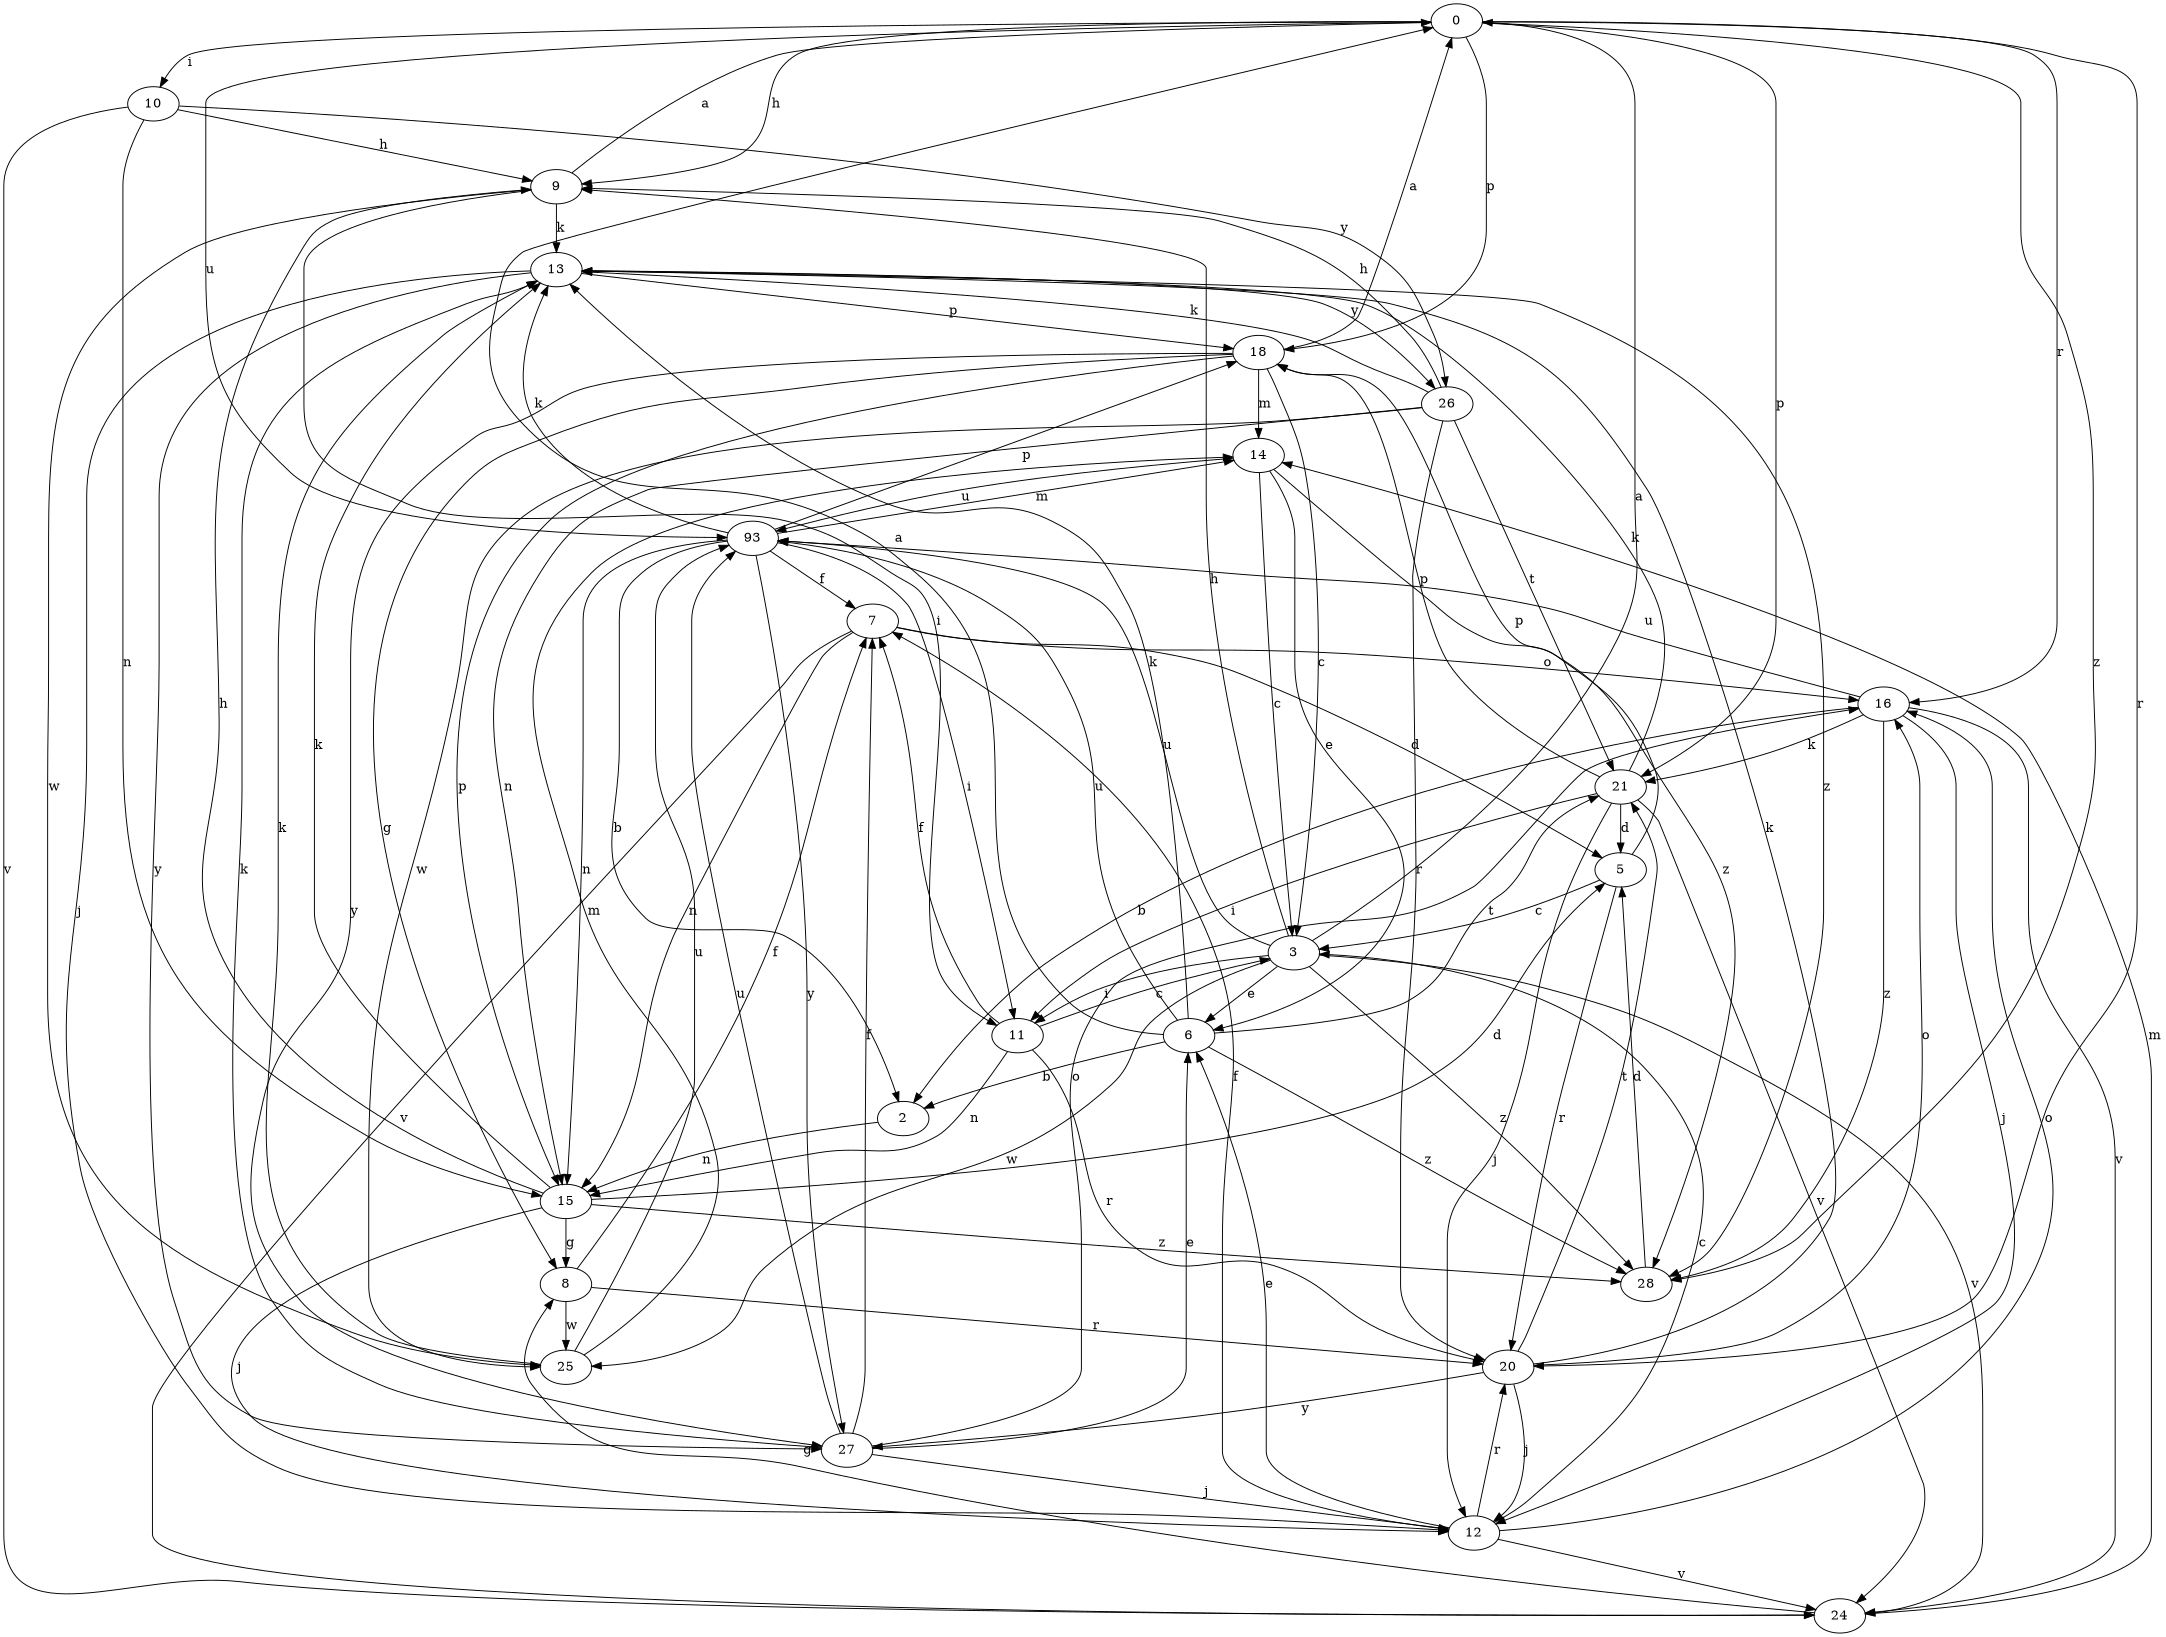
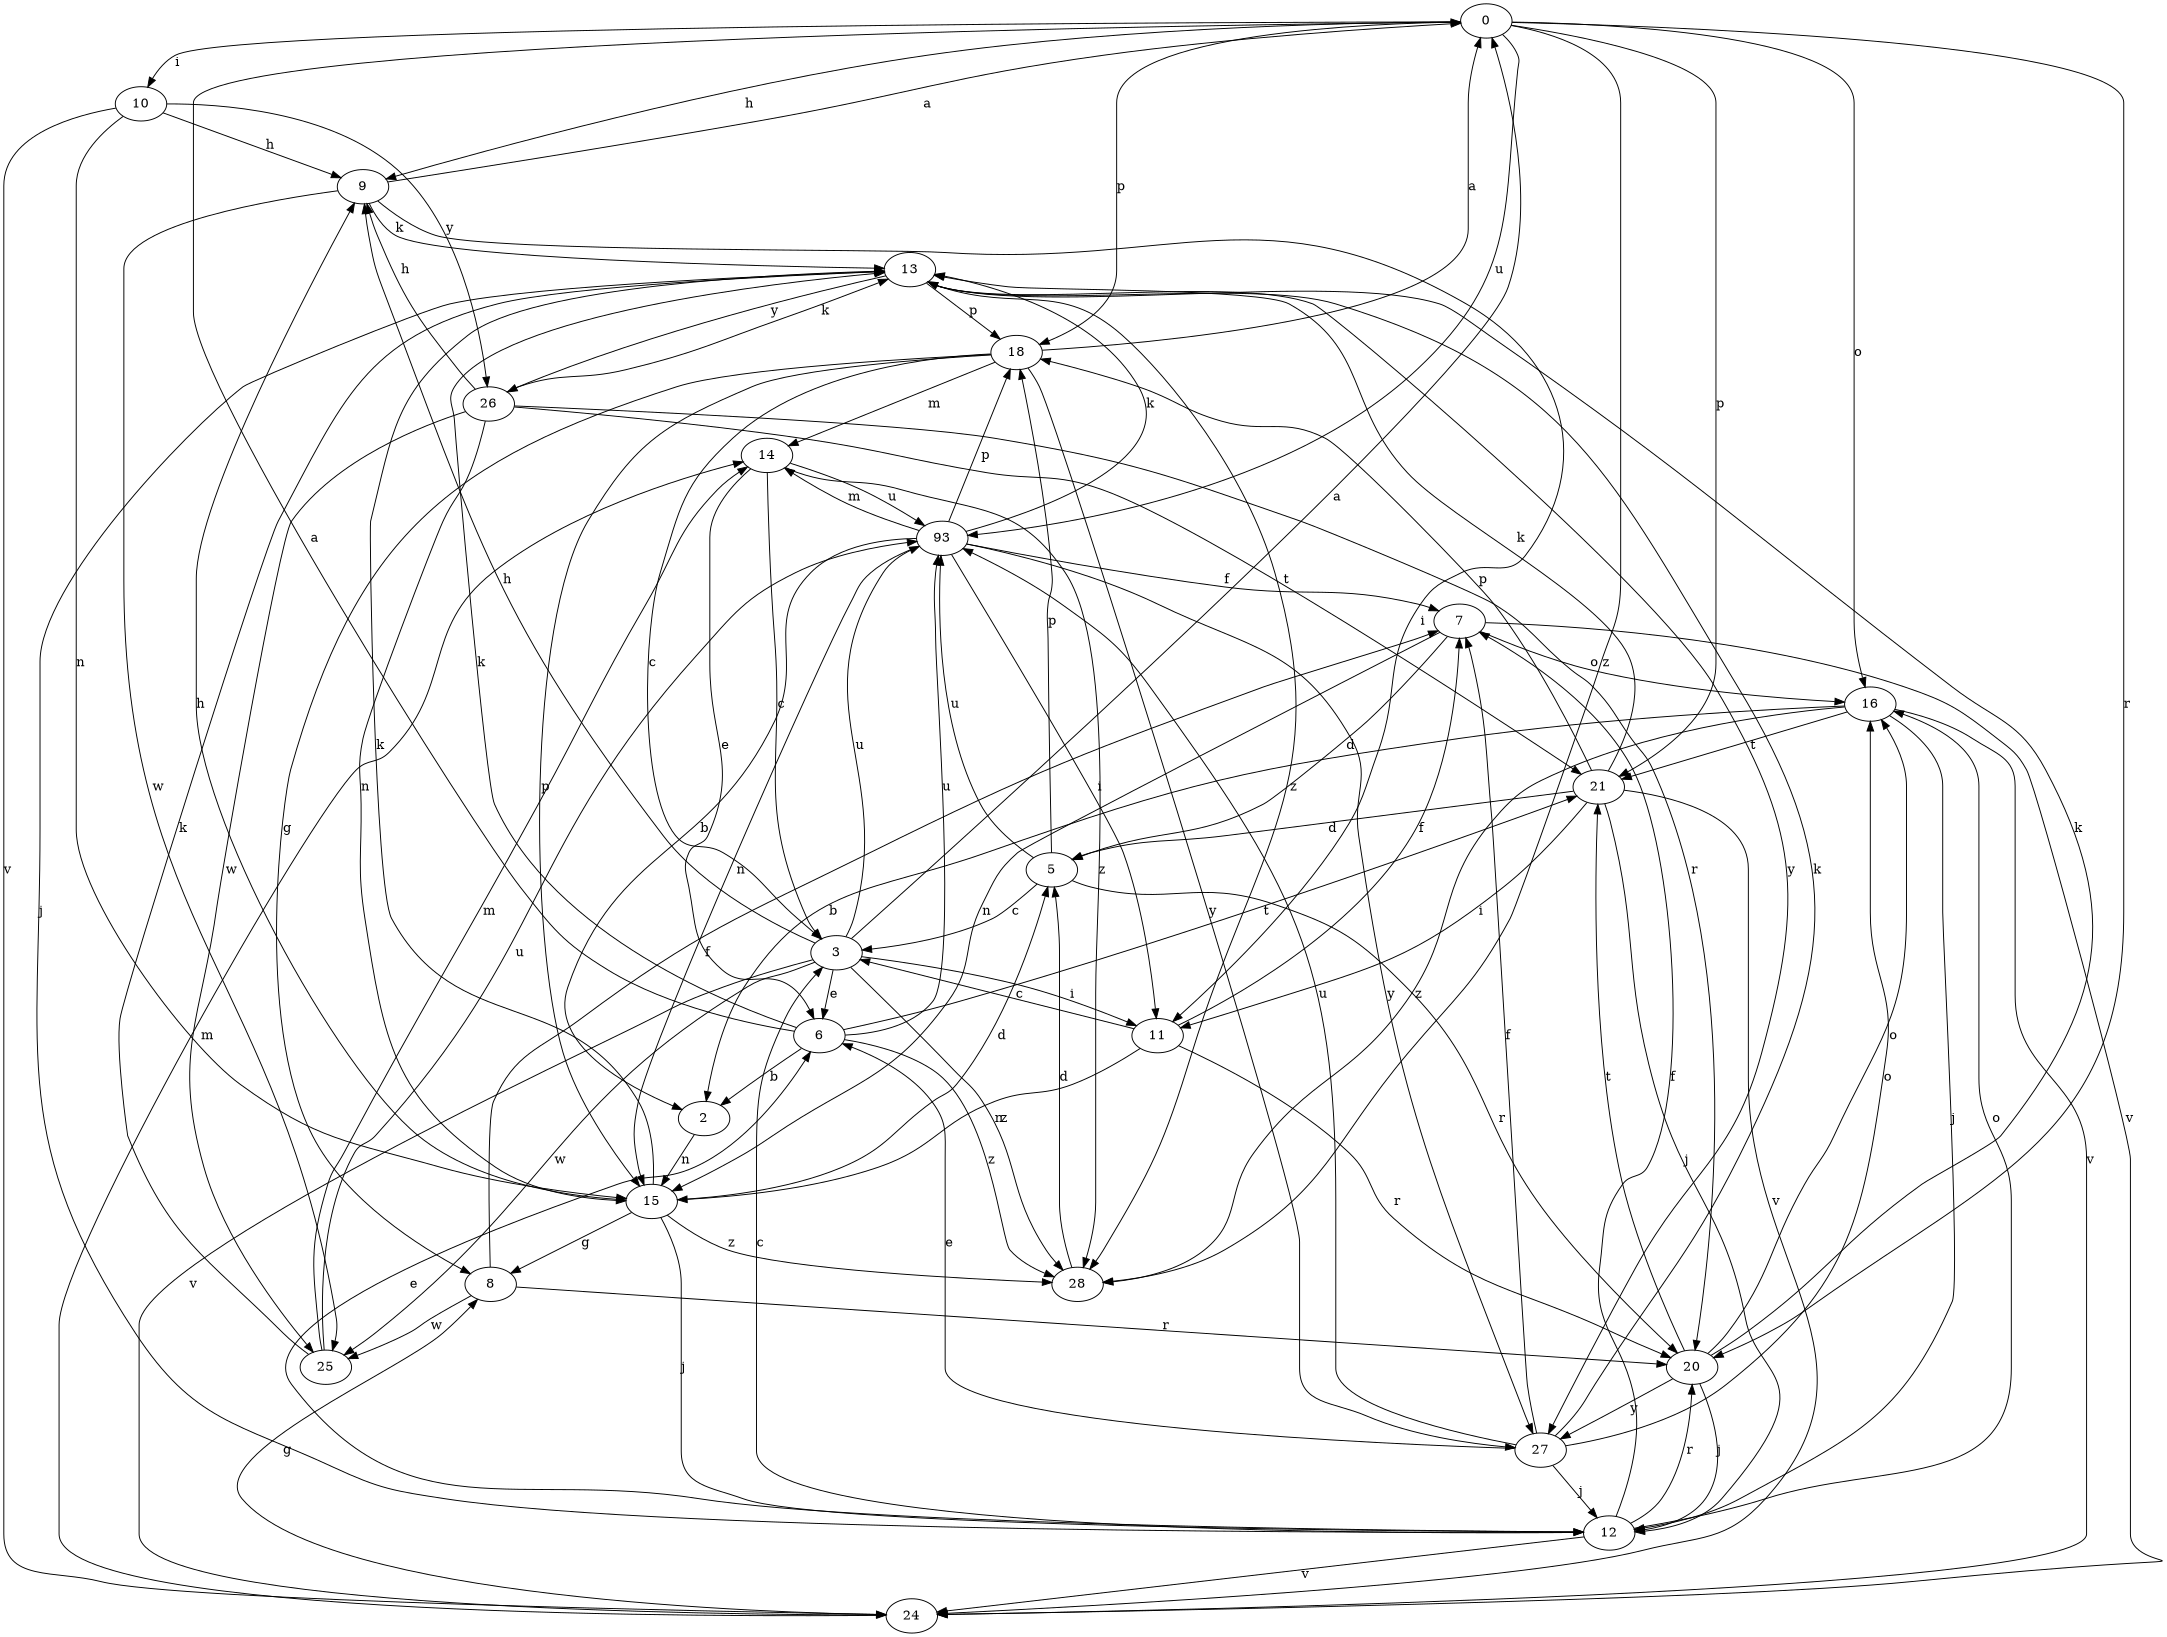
(2060, 353) -> (1858, 353)
(1331, 580) -> (953, 725)
(1812, 746) -> (1754, 746)
